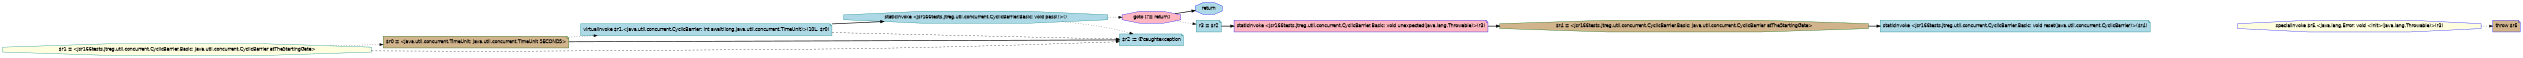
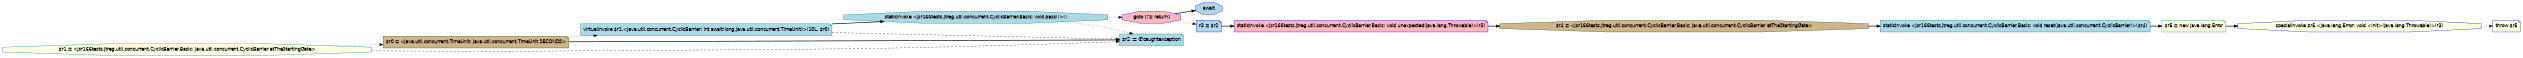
(1209, 8) -> (1209, 8)
(1209, 26) -> (1209, 26)
none -> (2194, 26)
(2506, 26) -> (2506, 26)
